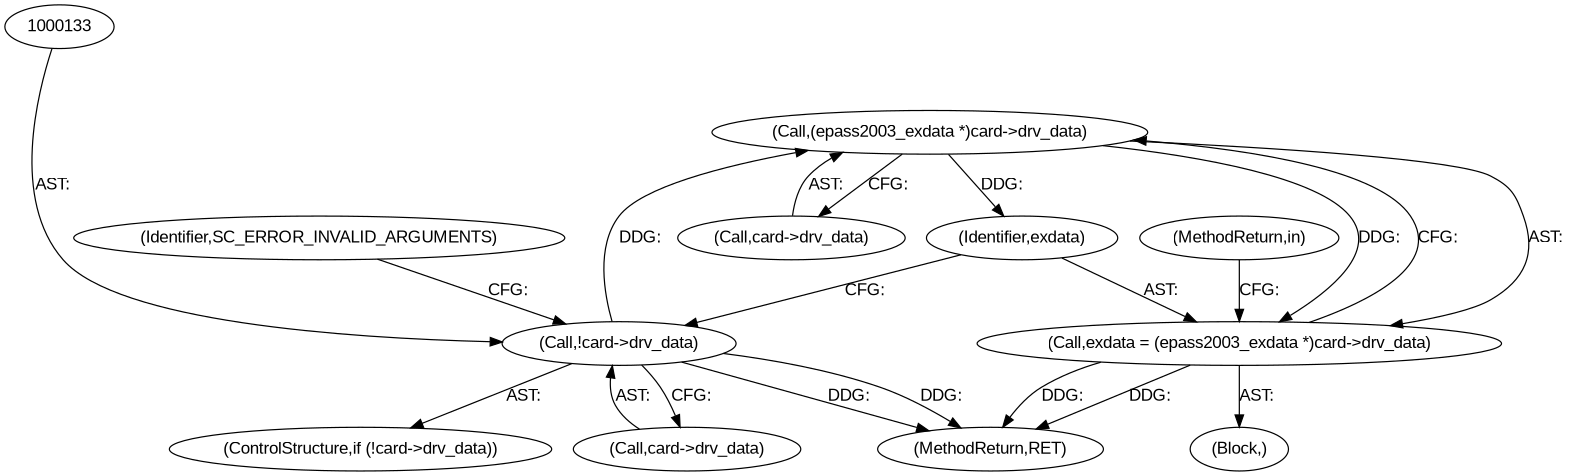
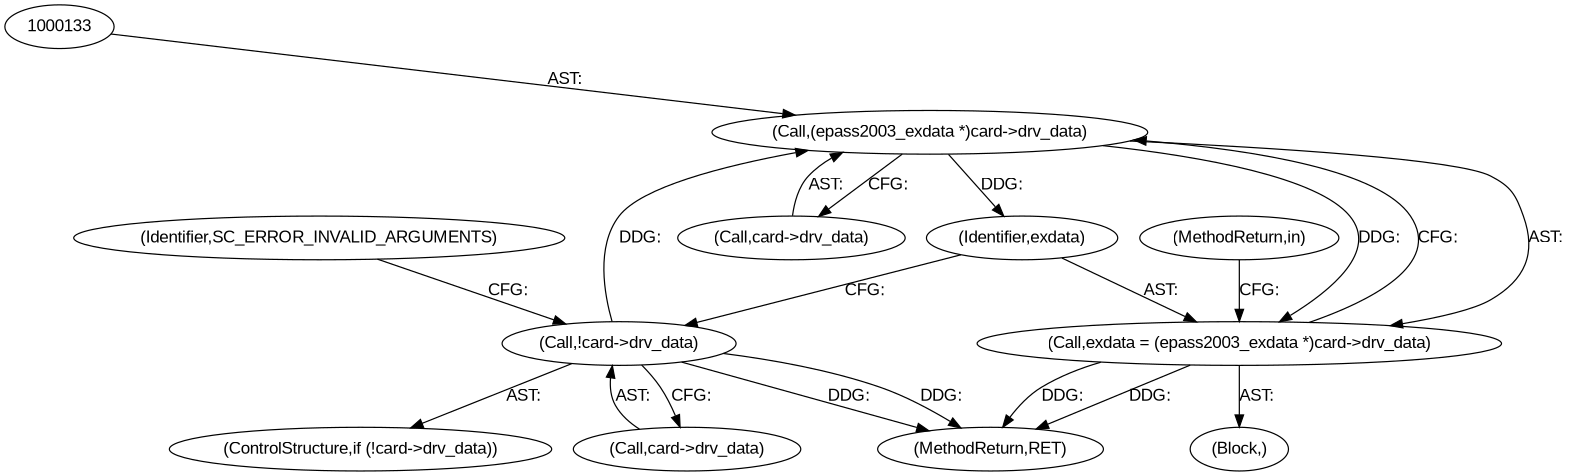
(162, 306) -> (447, 74)
